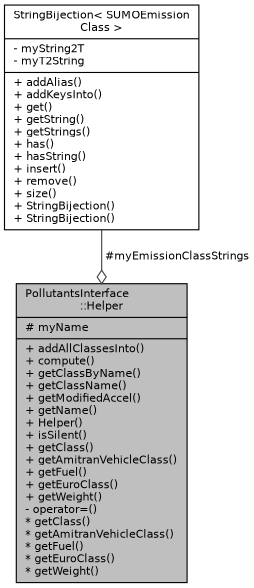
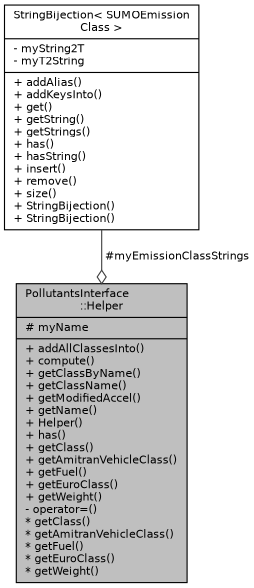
(56, 435) -> (46, 435)
